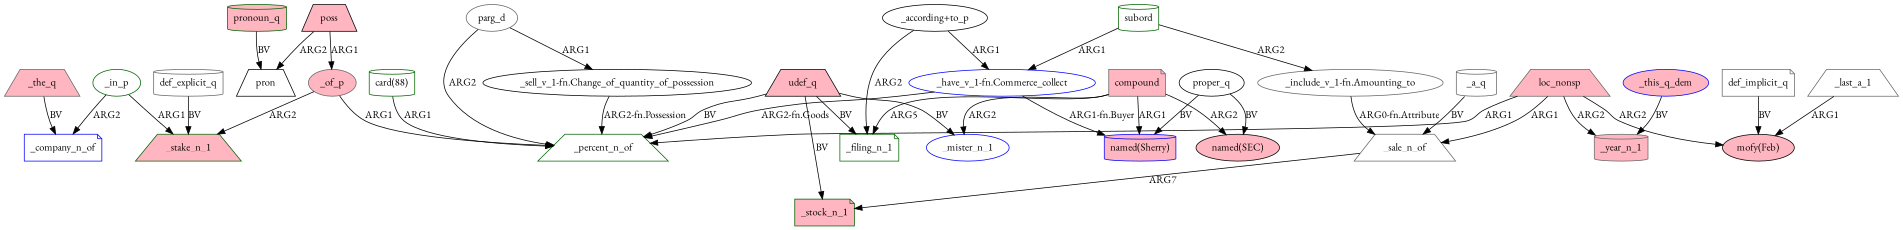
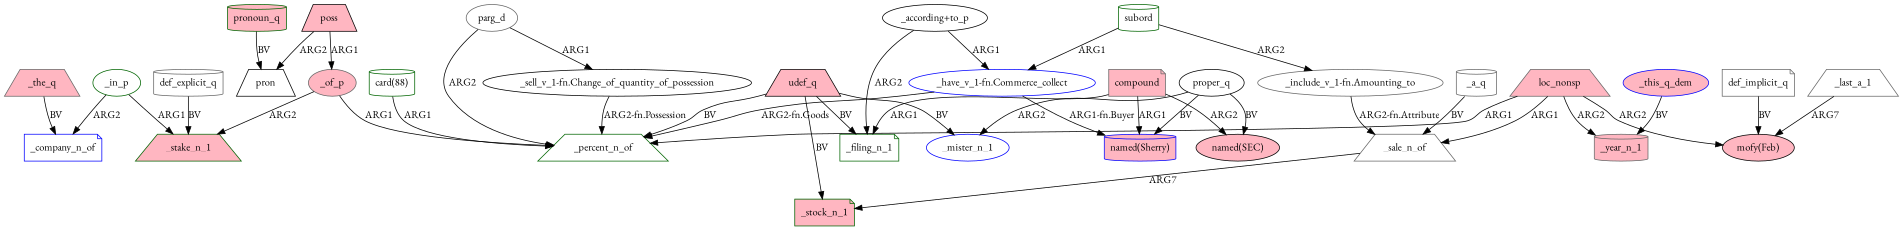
(1028, 97) -> (1110, 100)
(904, 115) -> (904, 115)
(1400, 115) -> (1400, 115)
(1825, 115) -> (1825, 115)
